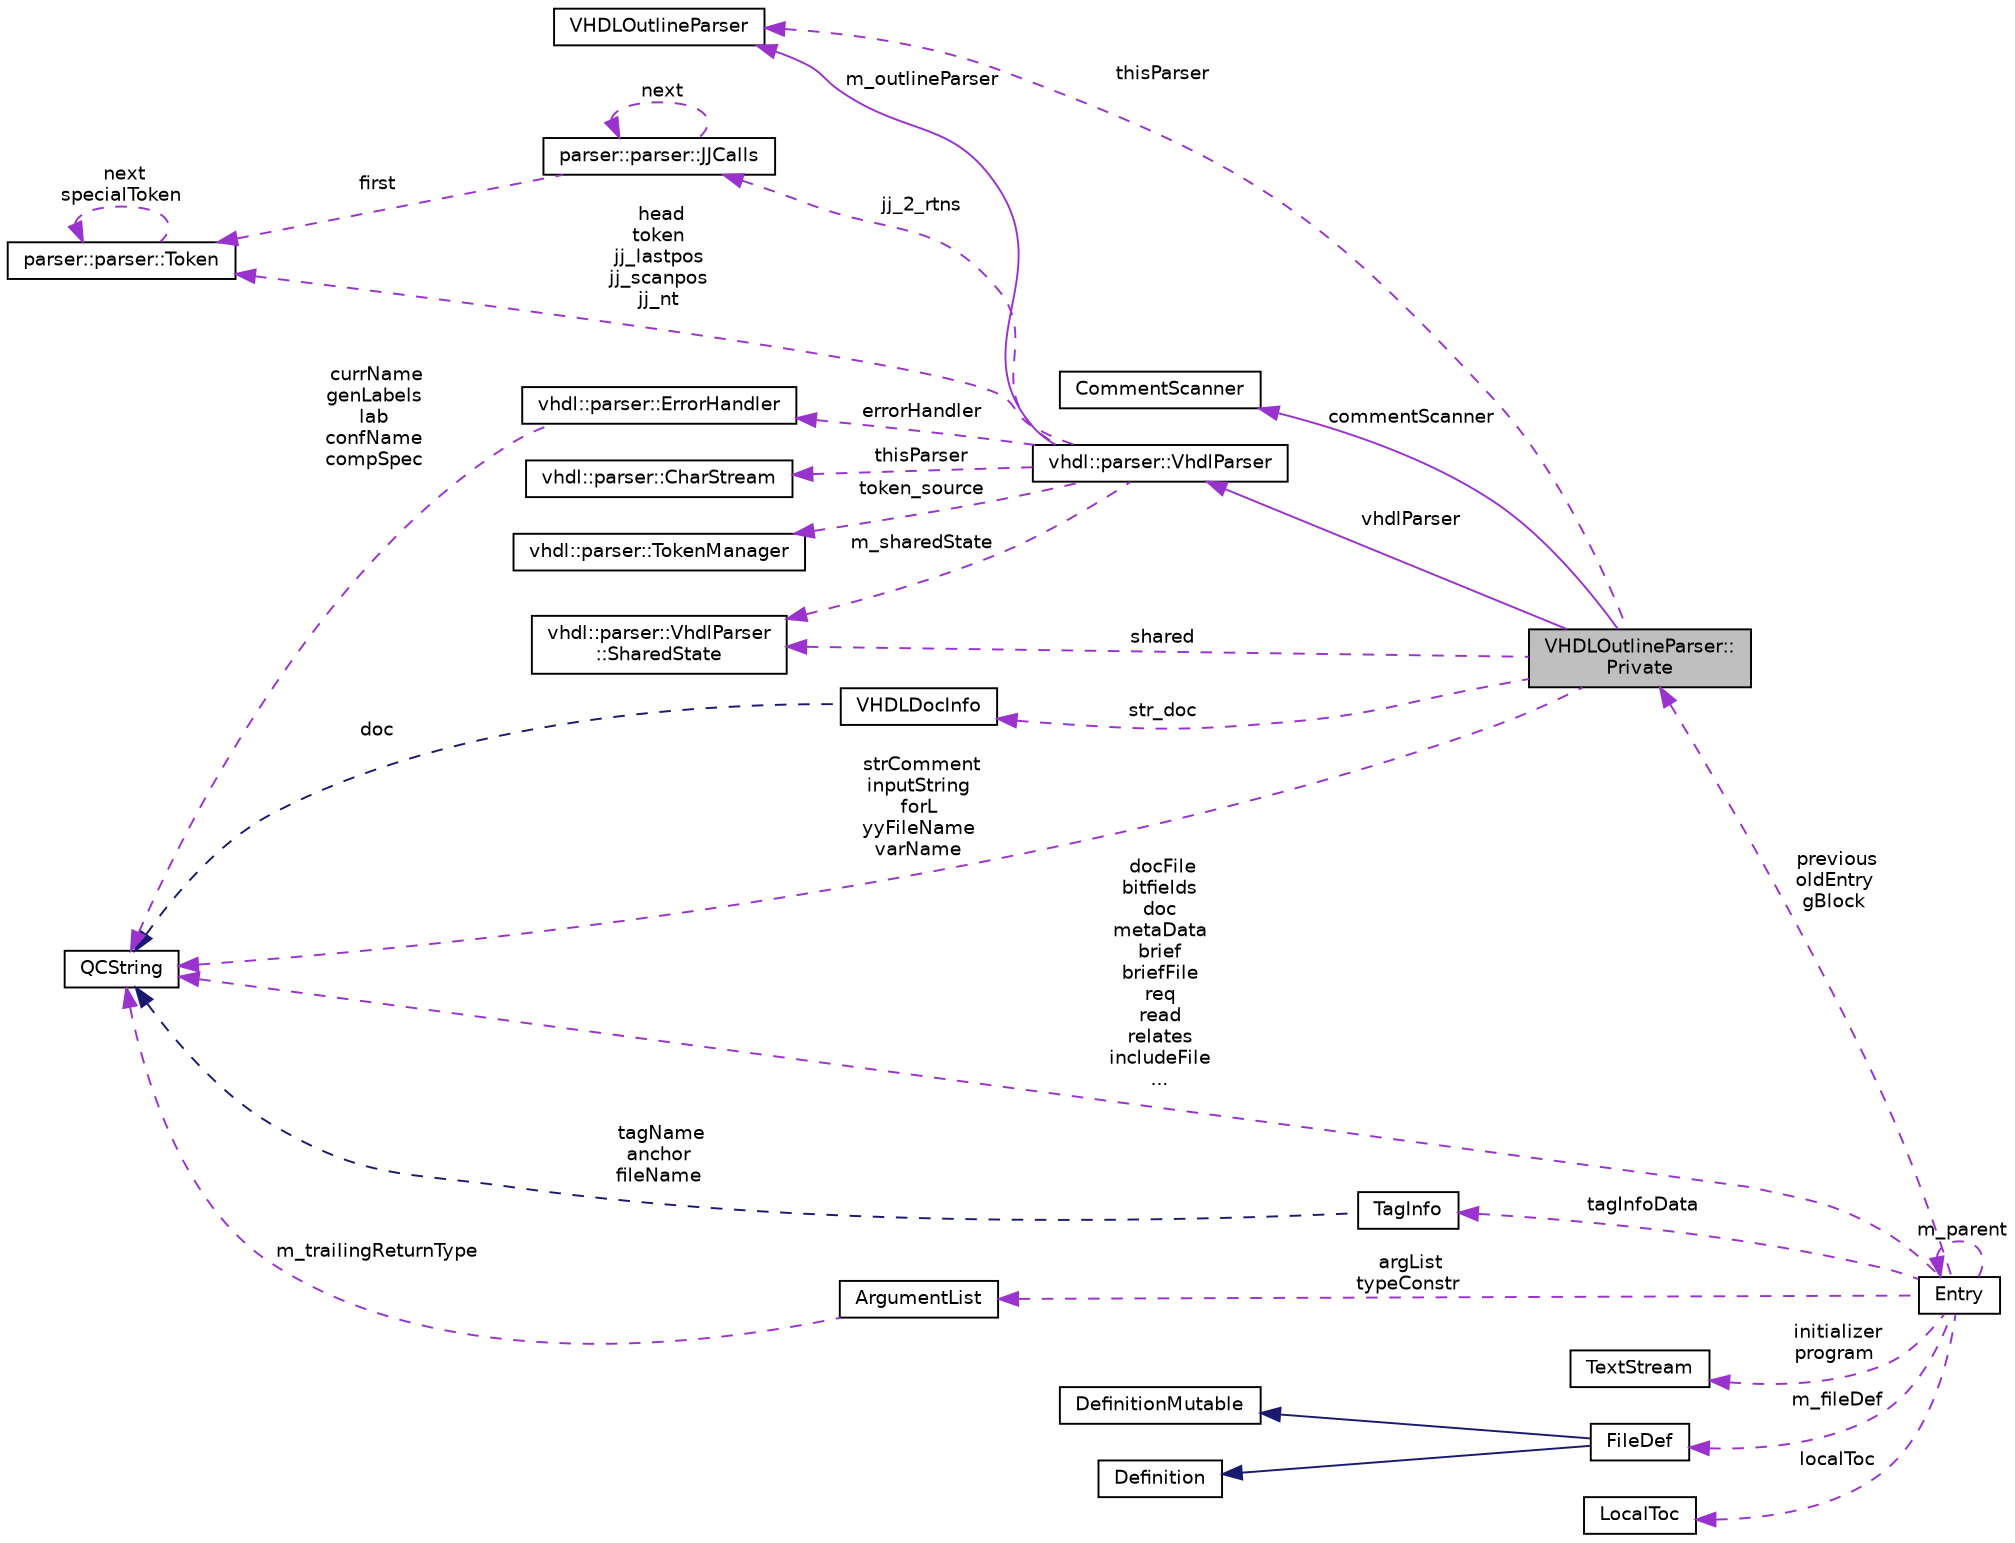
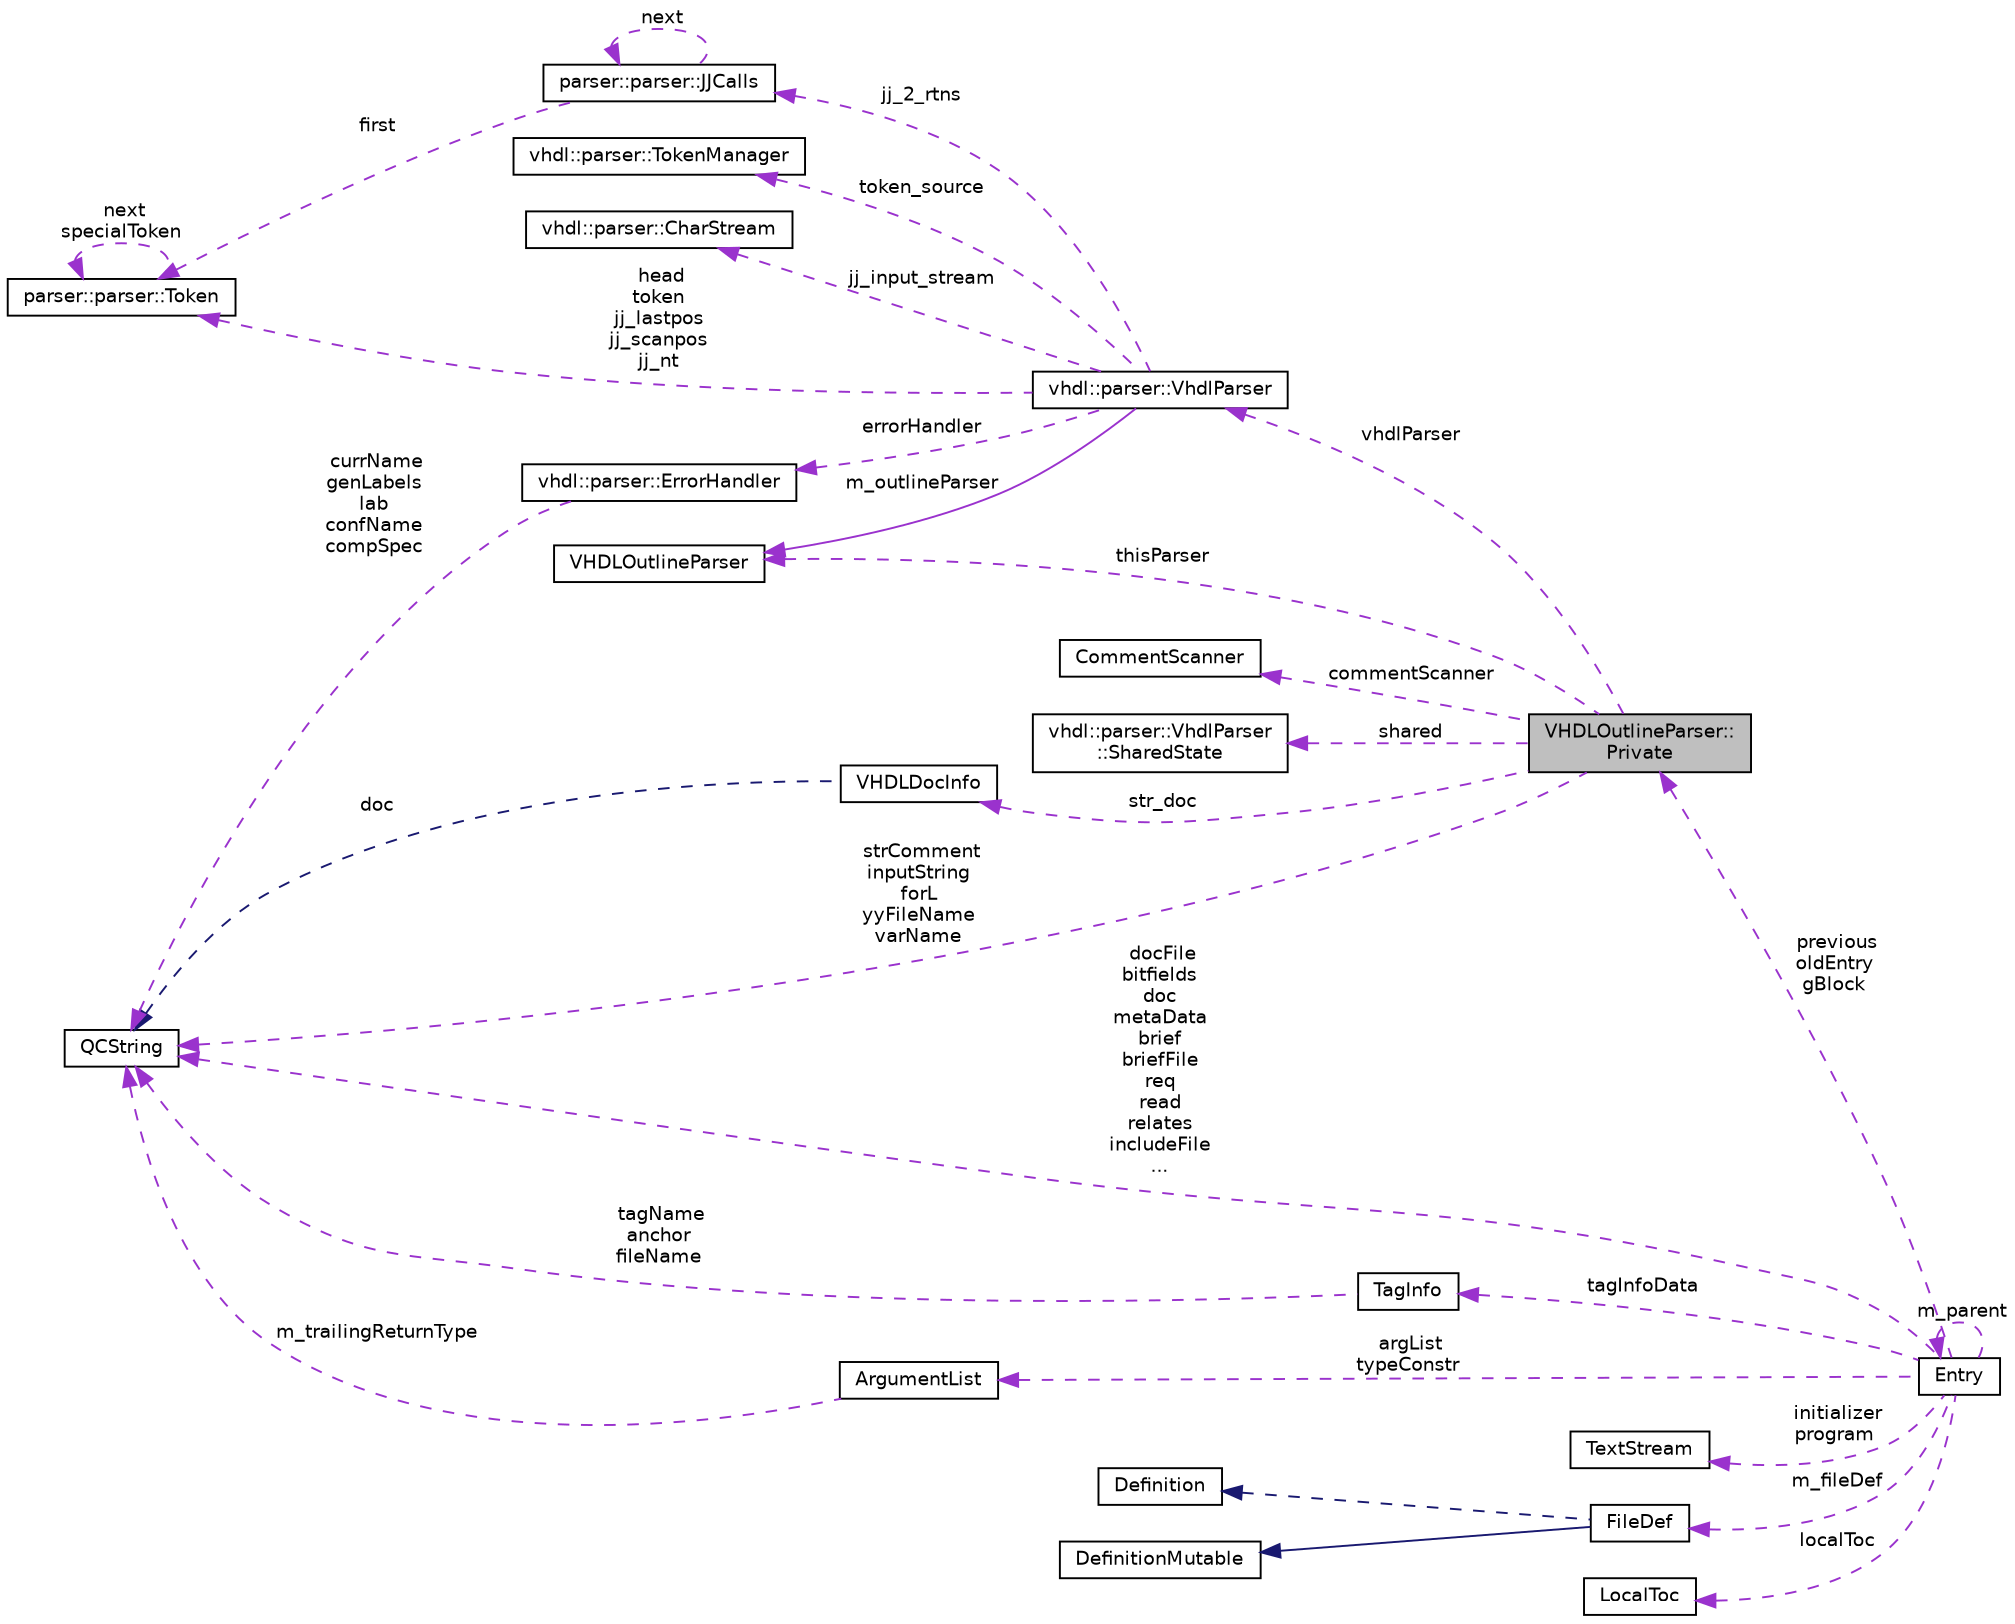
(919, 457) -> (919, 279)
(1470, 487) -> (1405, 698)
(1396, 559) -> (1468, 522)
(975, 563) -> none
(722, 1208) -> (721, 1289)
(1416, 1459) -> (1416, 1506)
